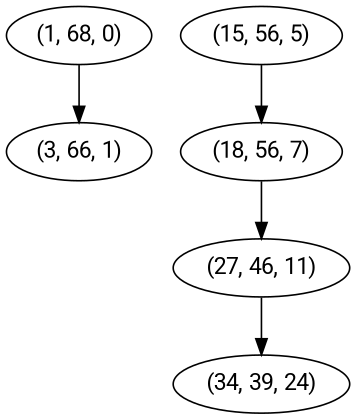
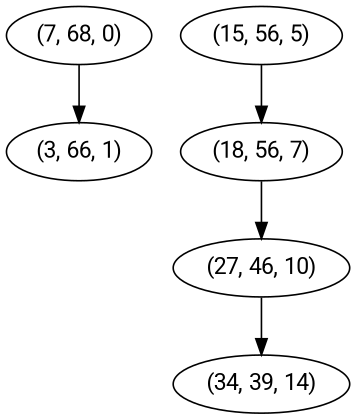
(79, 36) -> (79, 36)
(261, 268) -> (261, 268)
(261, 384) -> (261, 384)
